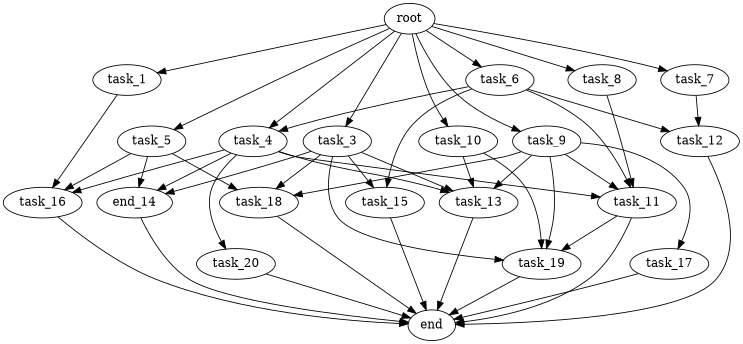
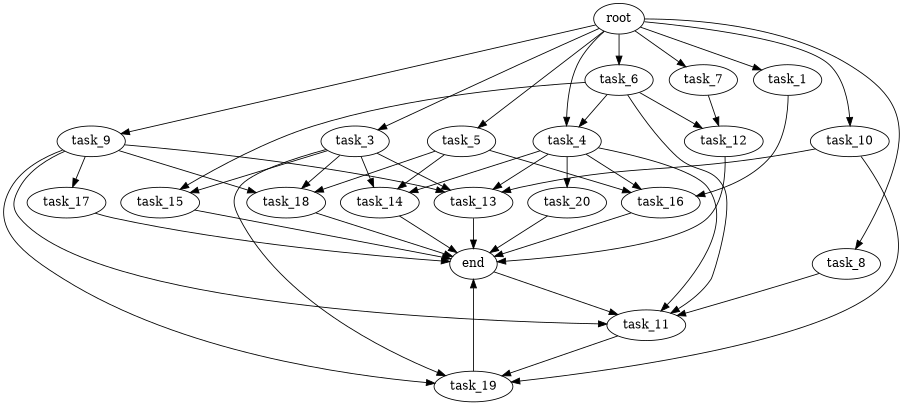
(135, 203) -> (380, 203)
(586, 281) -> (552, 292)
